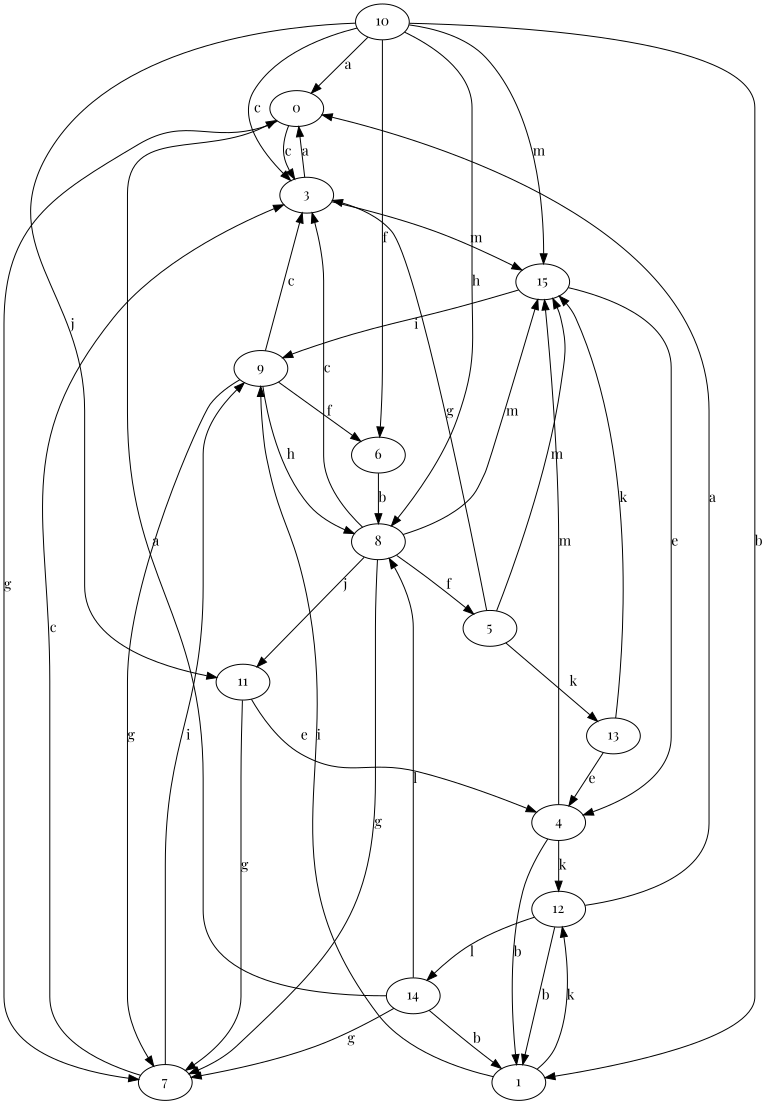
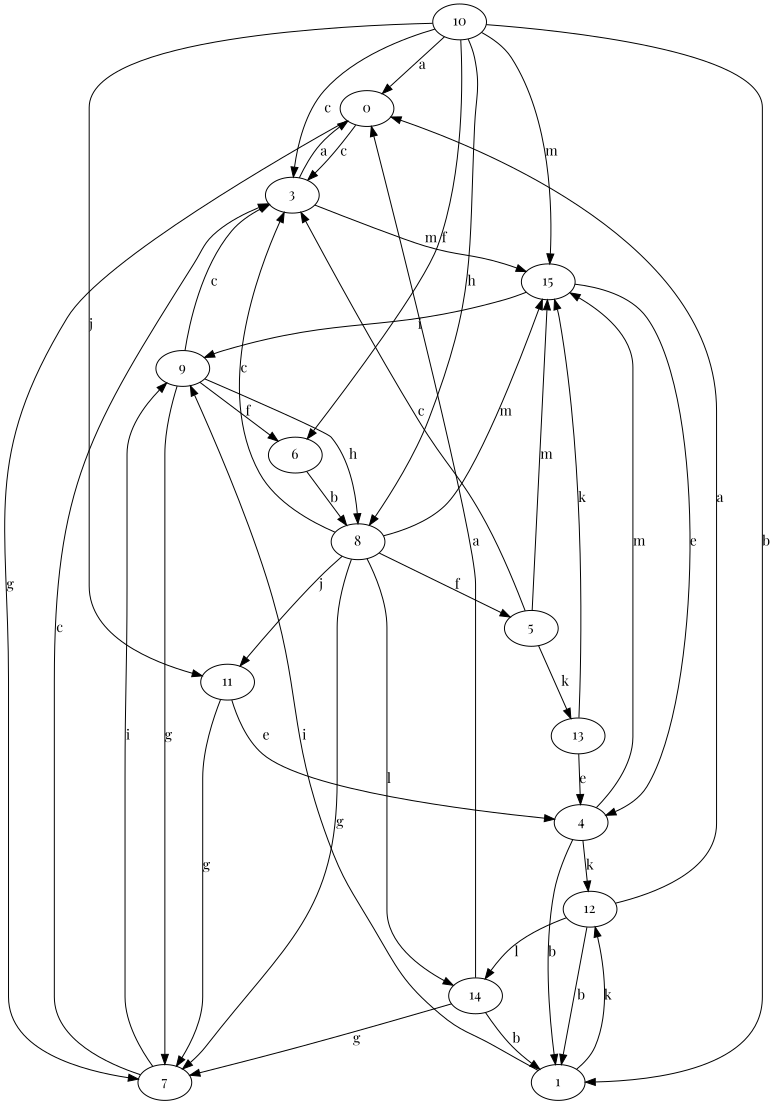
(450, 412) -> (421, 412)
(413, 781) -> (387, 780)
